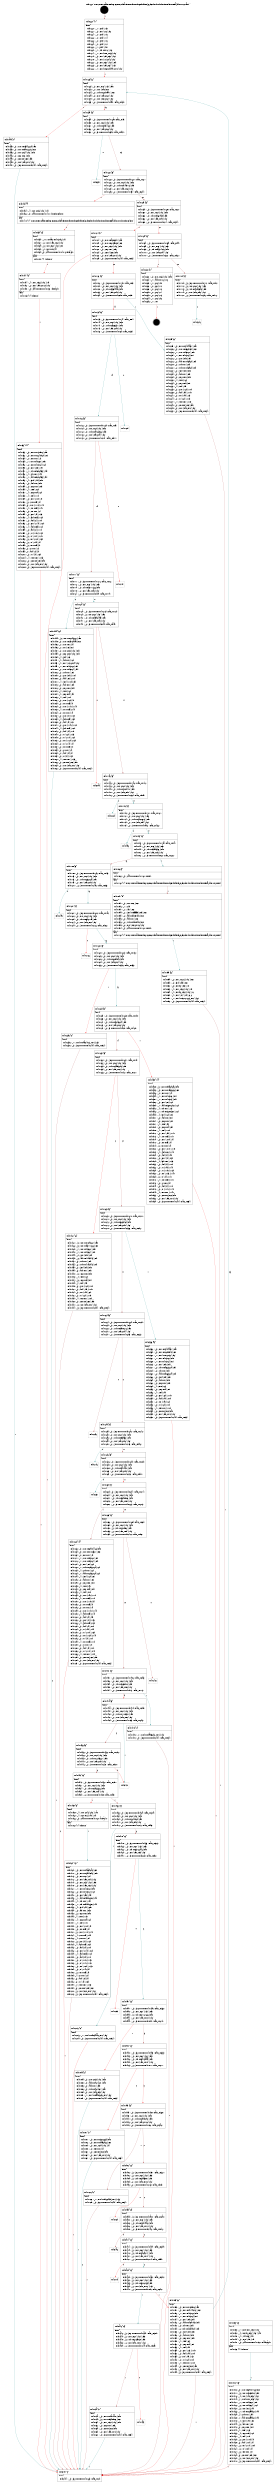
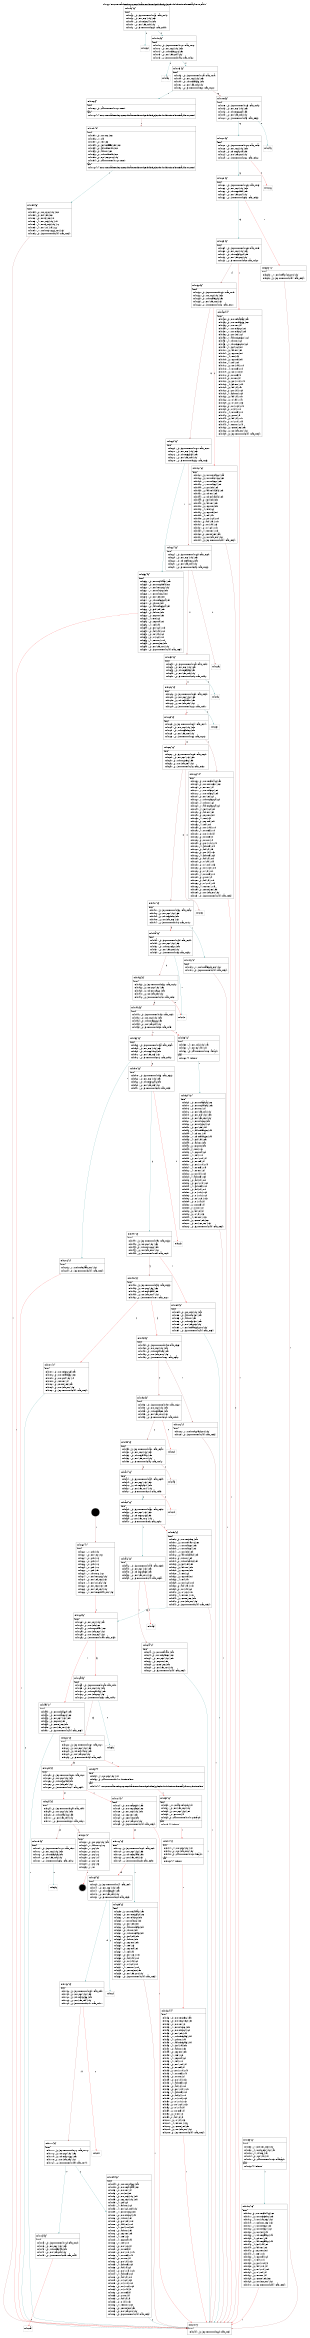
(111, 700) -> none
